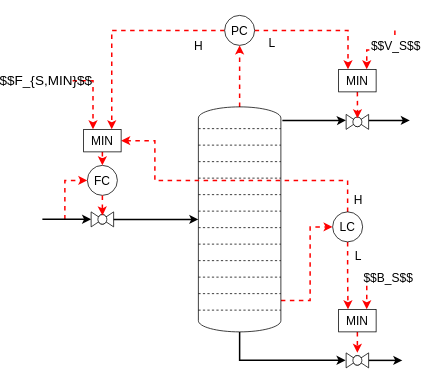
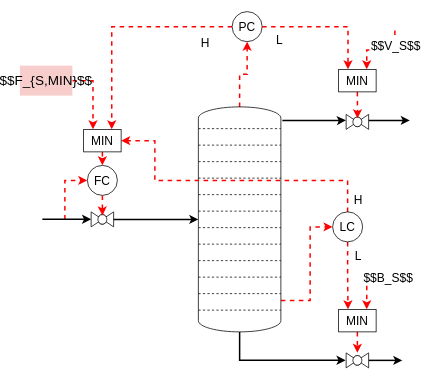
(240, 30) -> (247, 27)
(46, 81) -> (46, 81)
